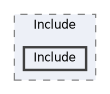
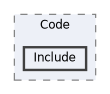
(55, 26) -> (55, 26)
